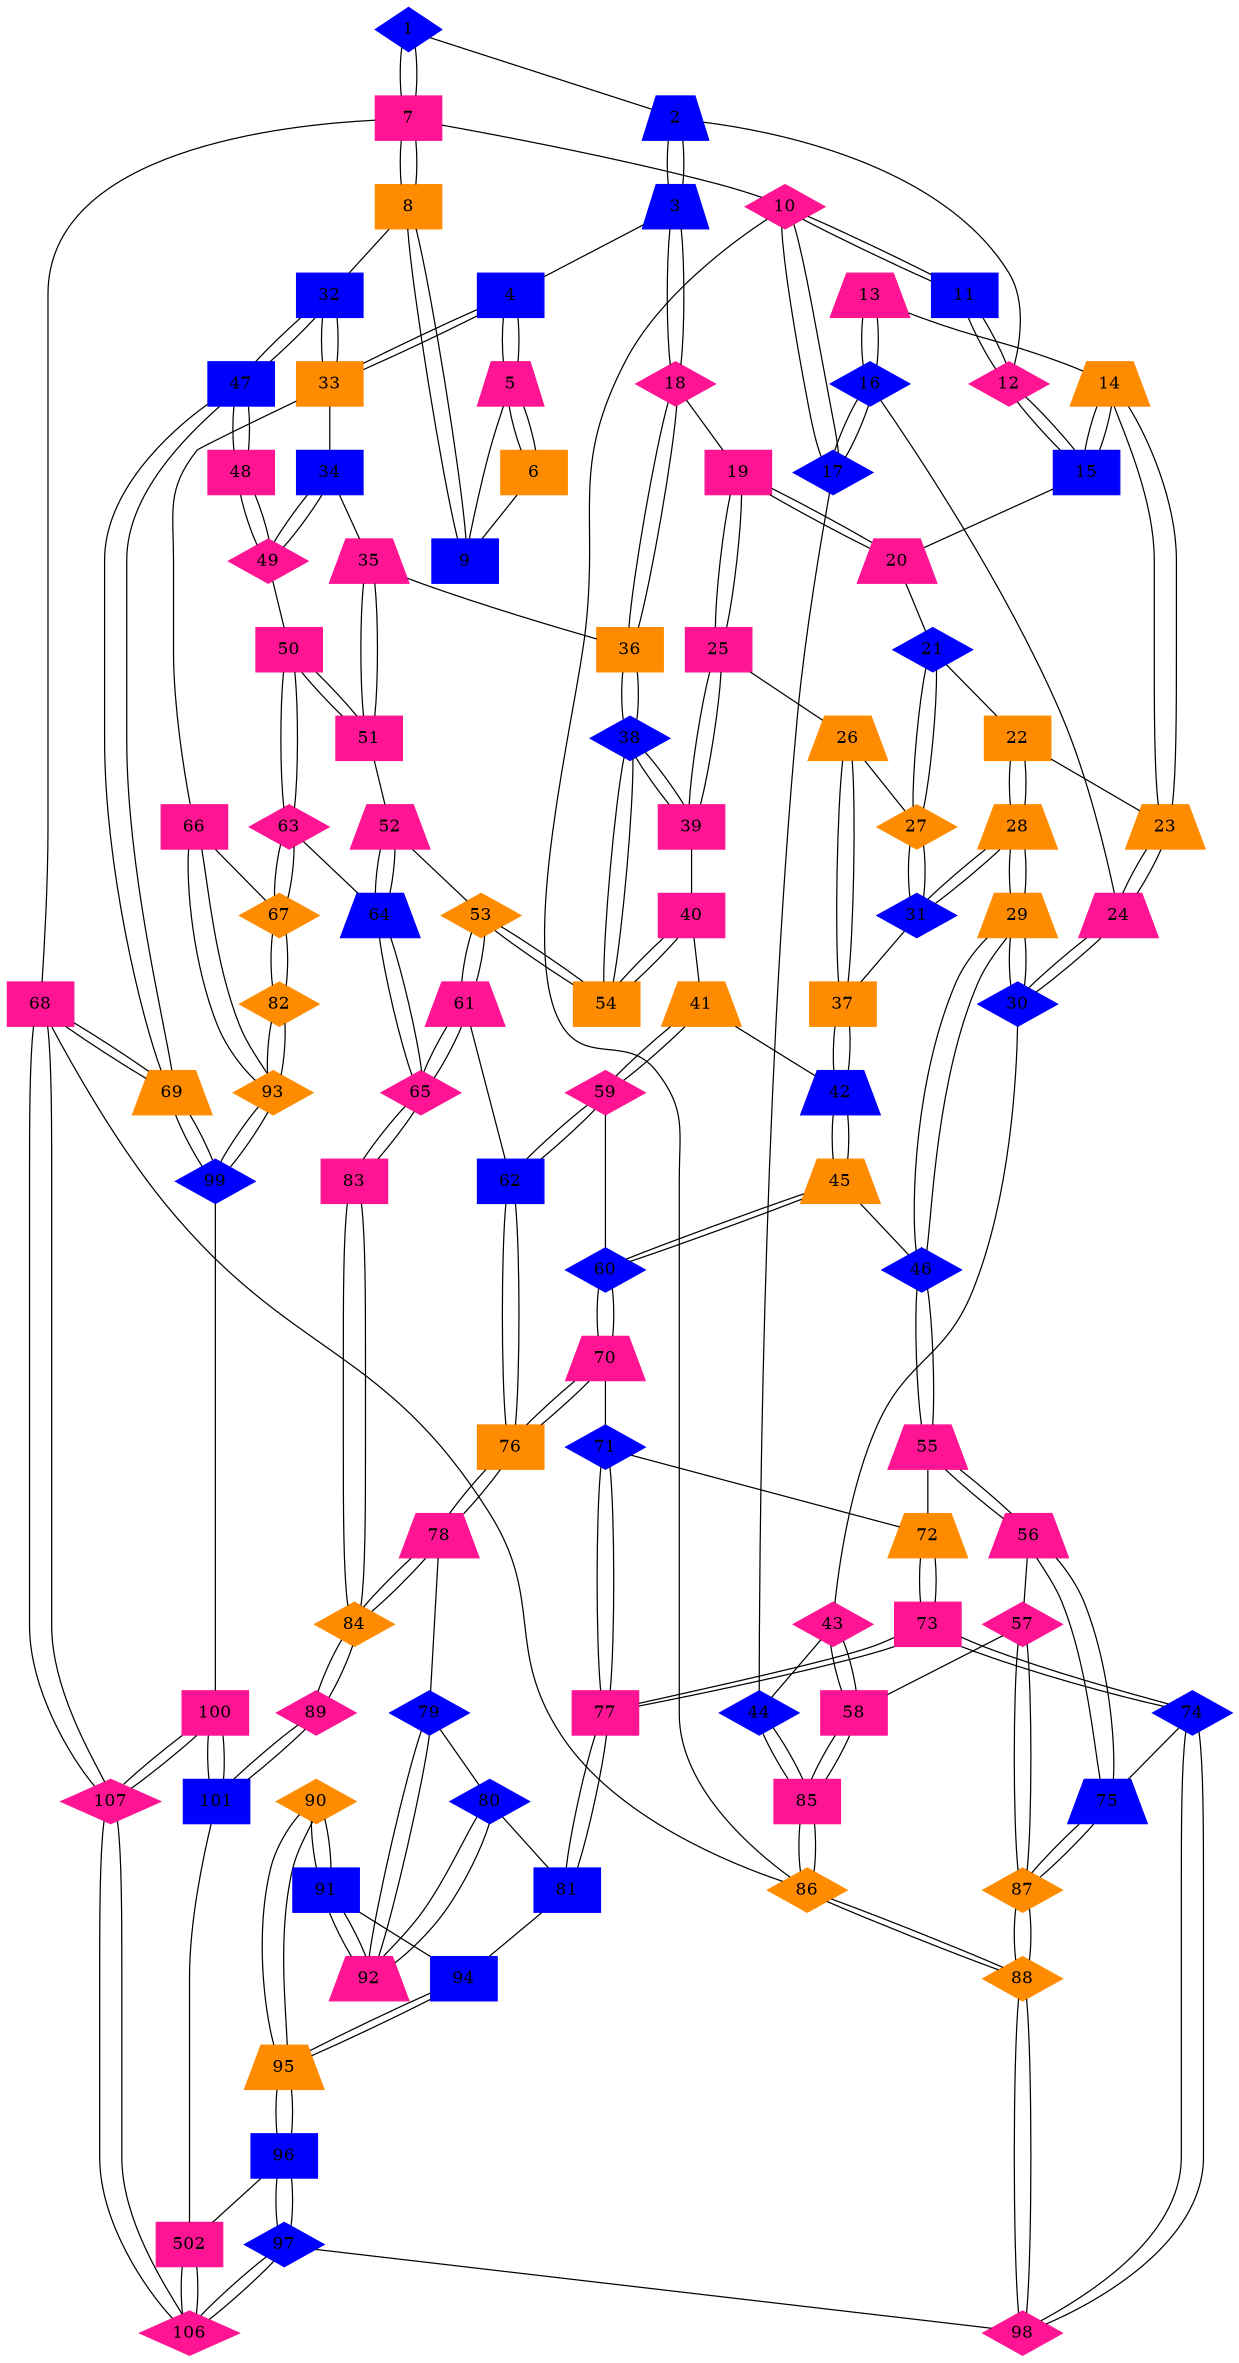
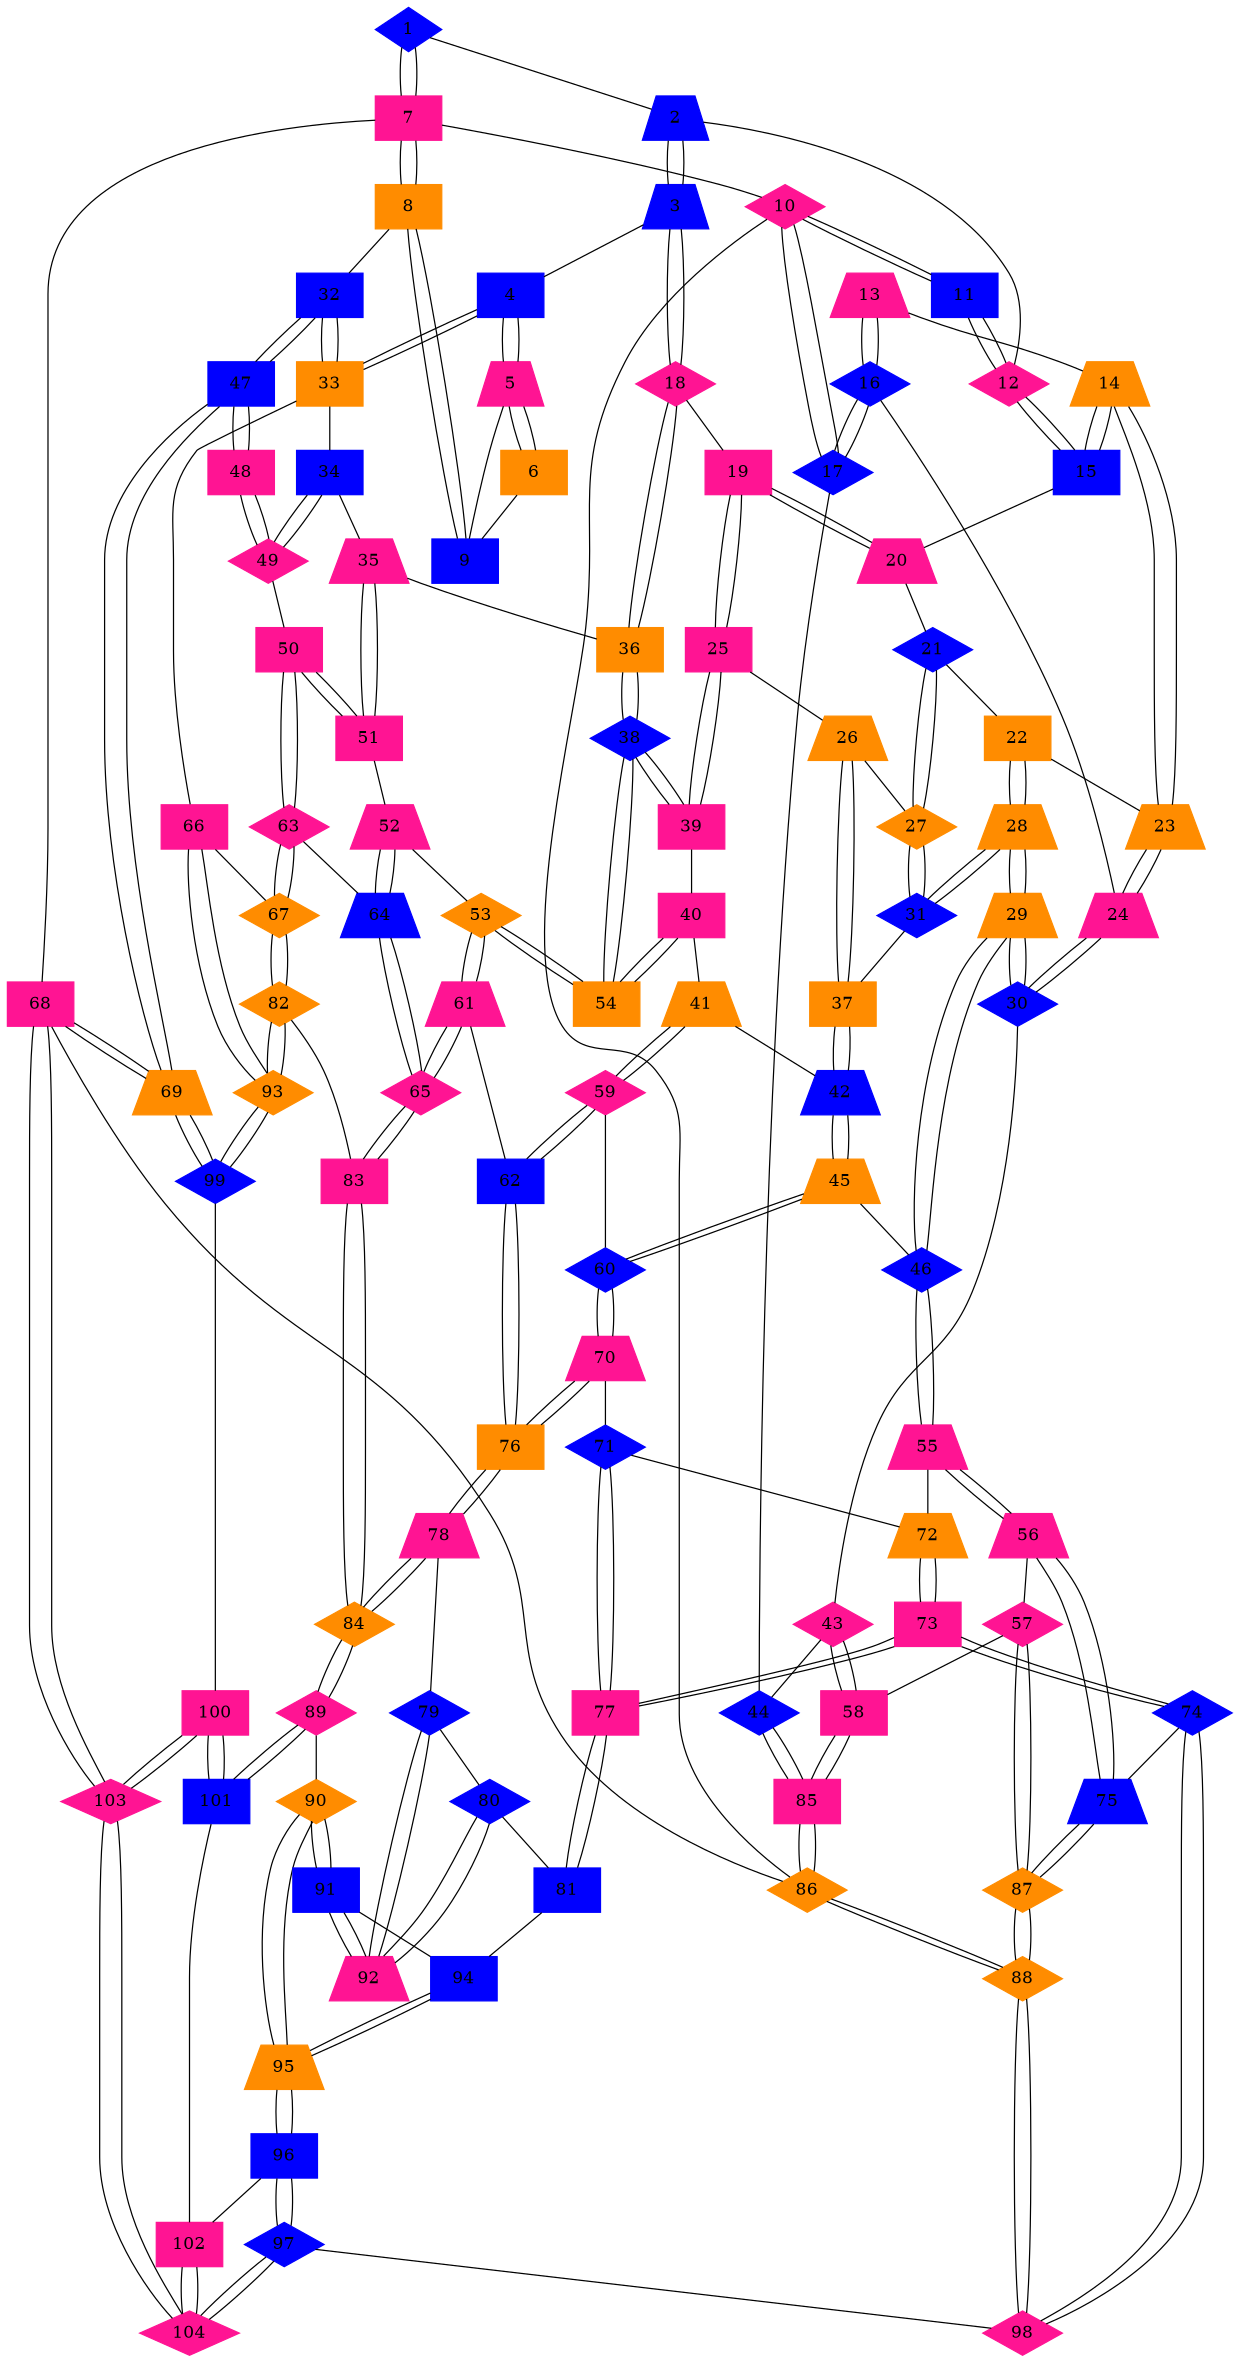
none -> (330, 1086)
none -> (316, 1757)
(111, 1802) -> (111, 1802)
(190, 2245) -> (190, 2245)
(190, 2333) -> (190, 2333)
